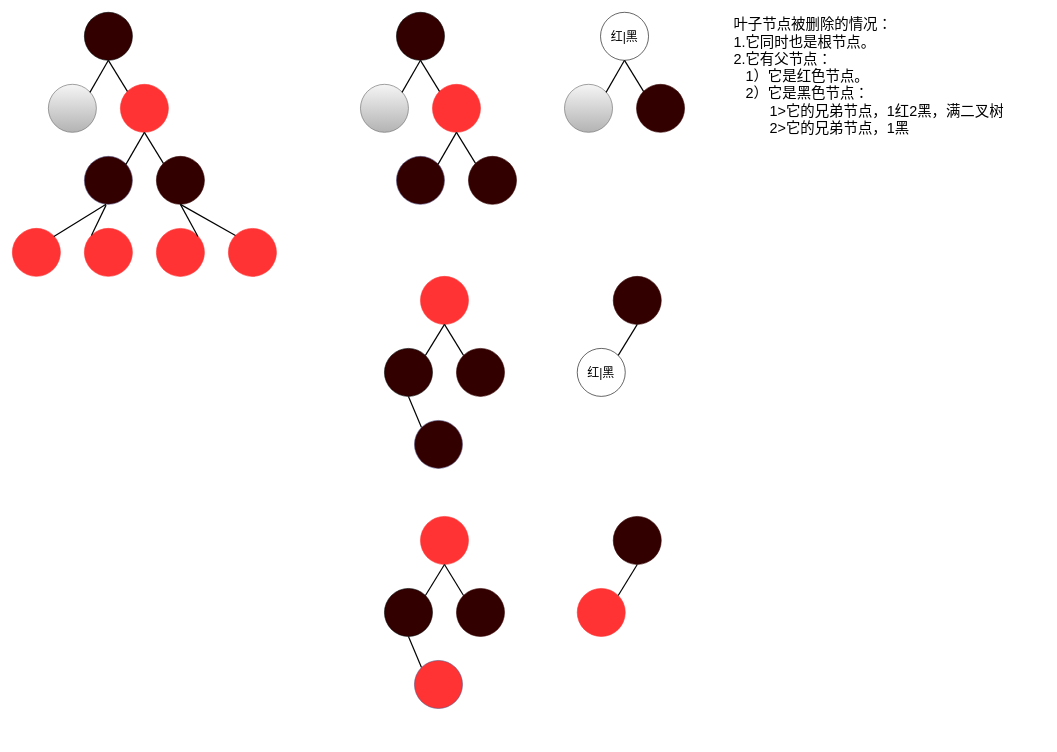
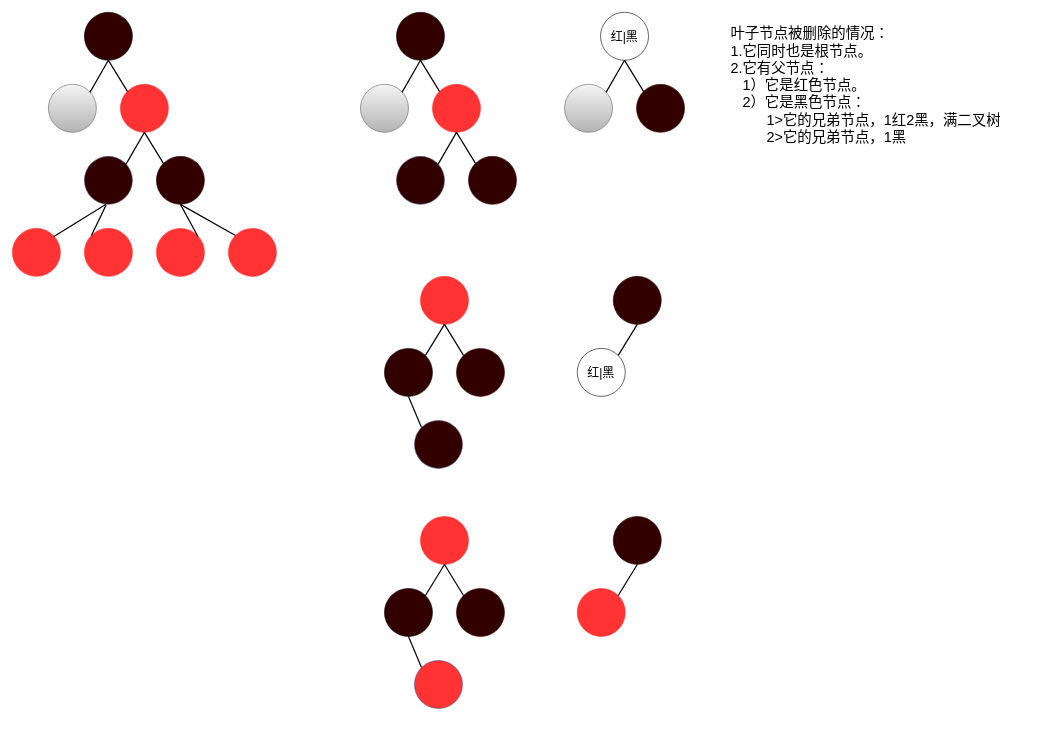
(888, 159) -> (885, 168)
